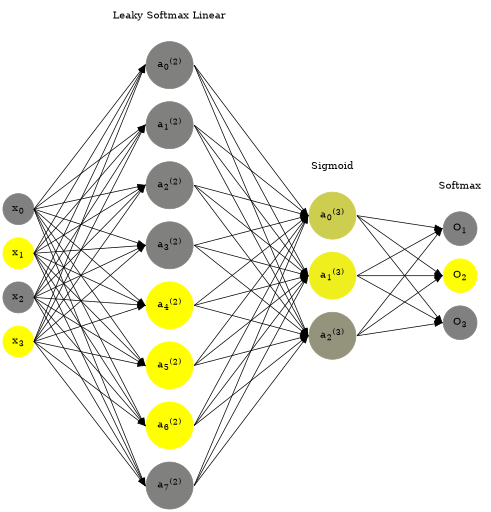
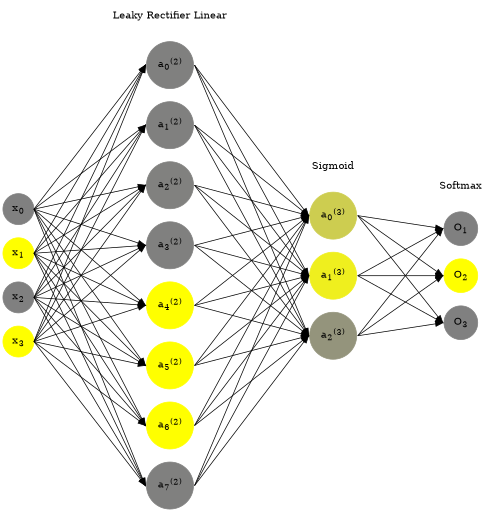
(170, 16) -> (170, 16)
